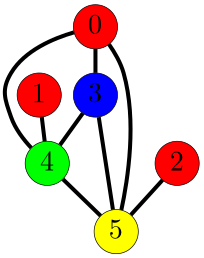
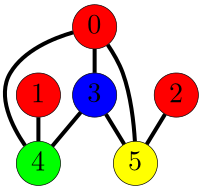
(82, 198) -> none
